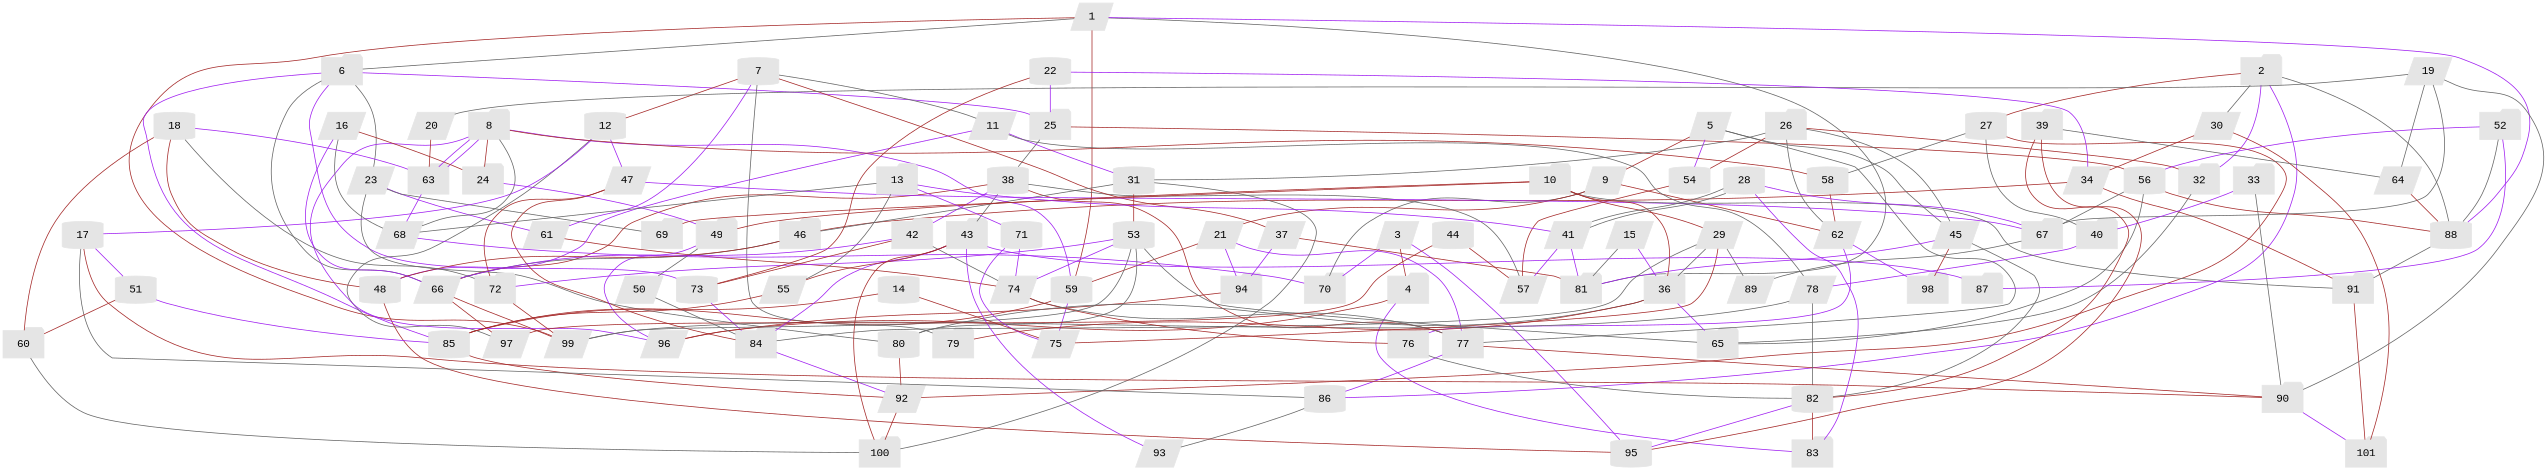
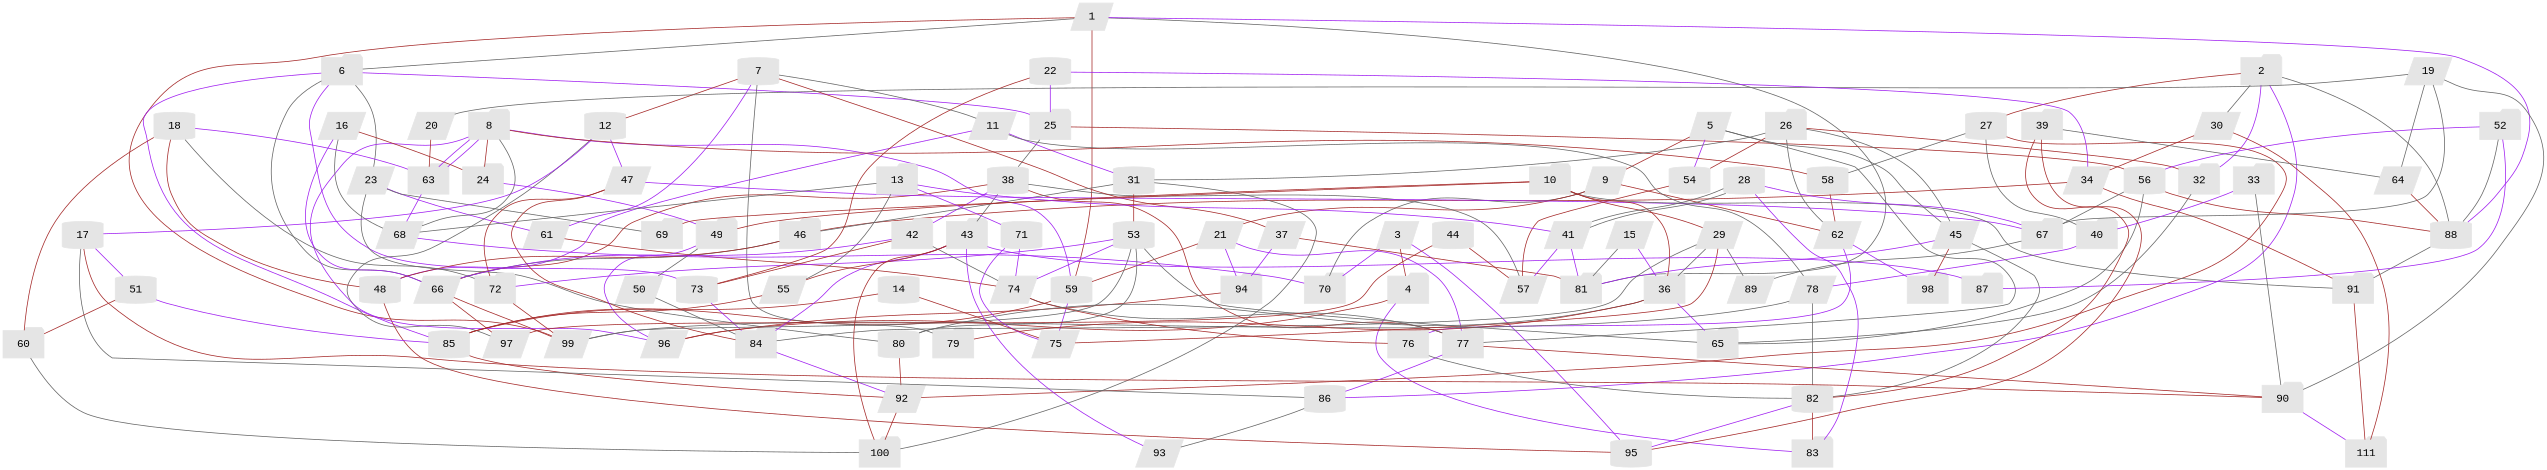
(2366, 453) -> (2366, 453)
